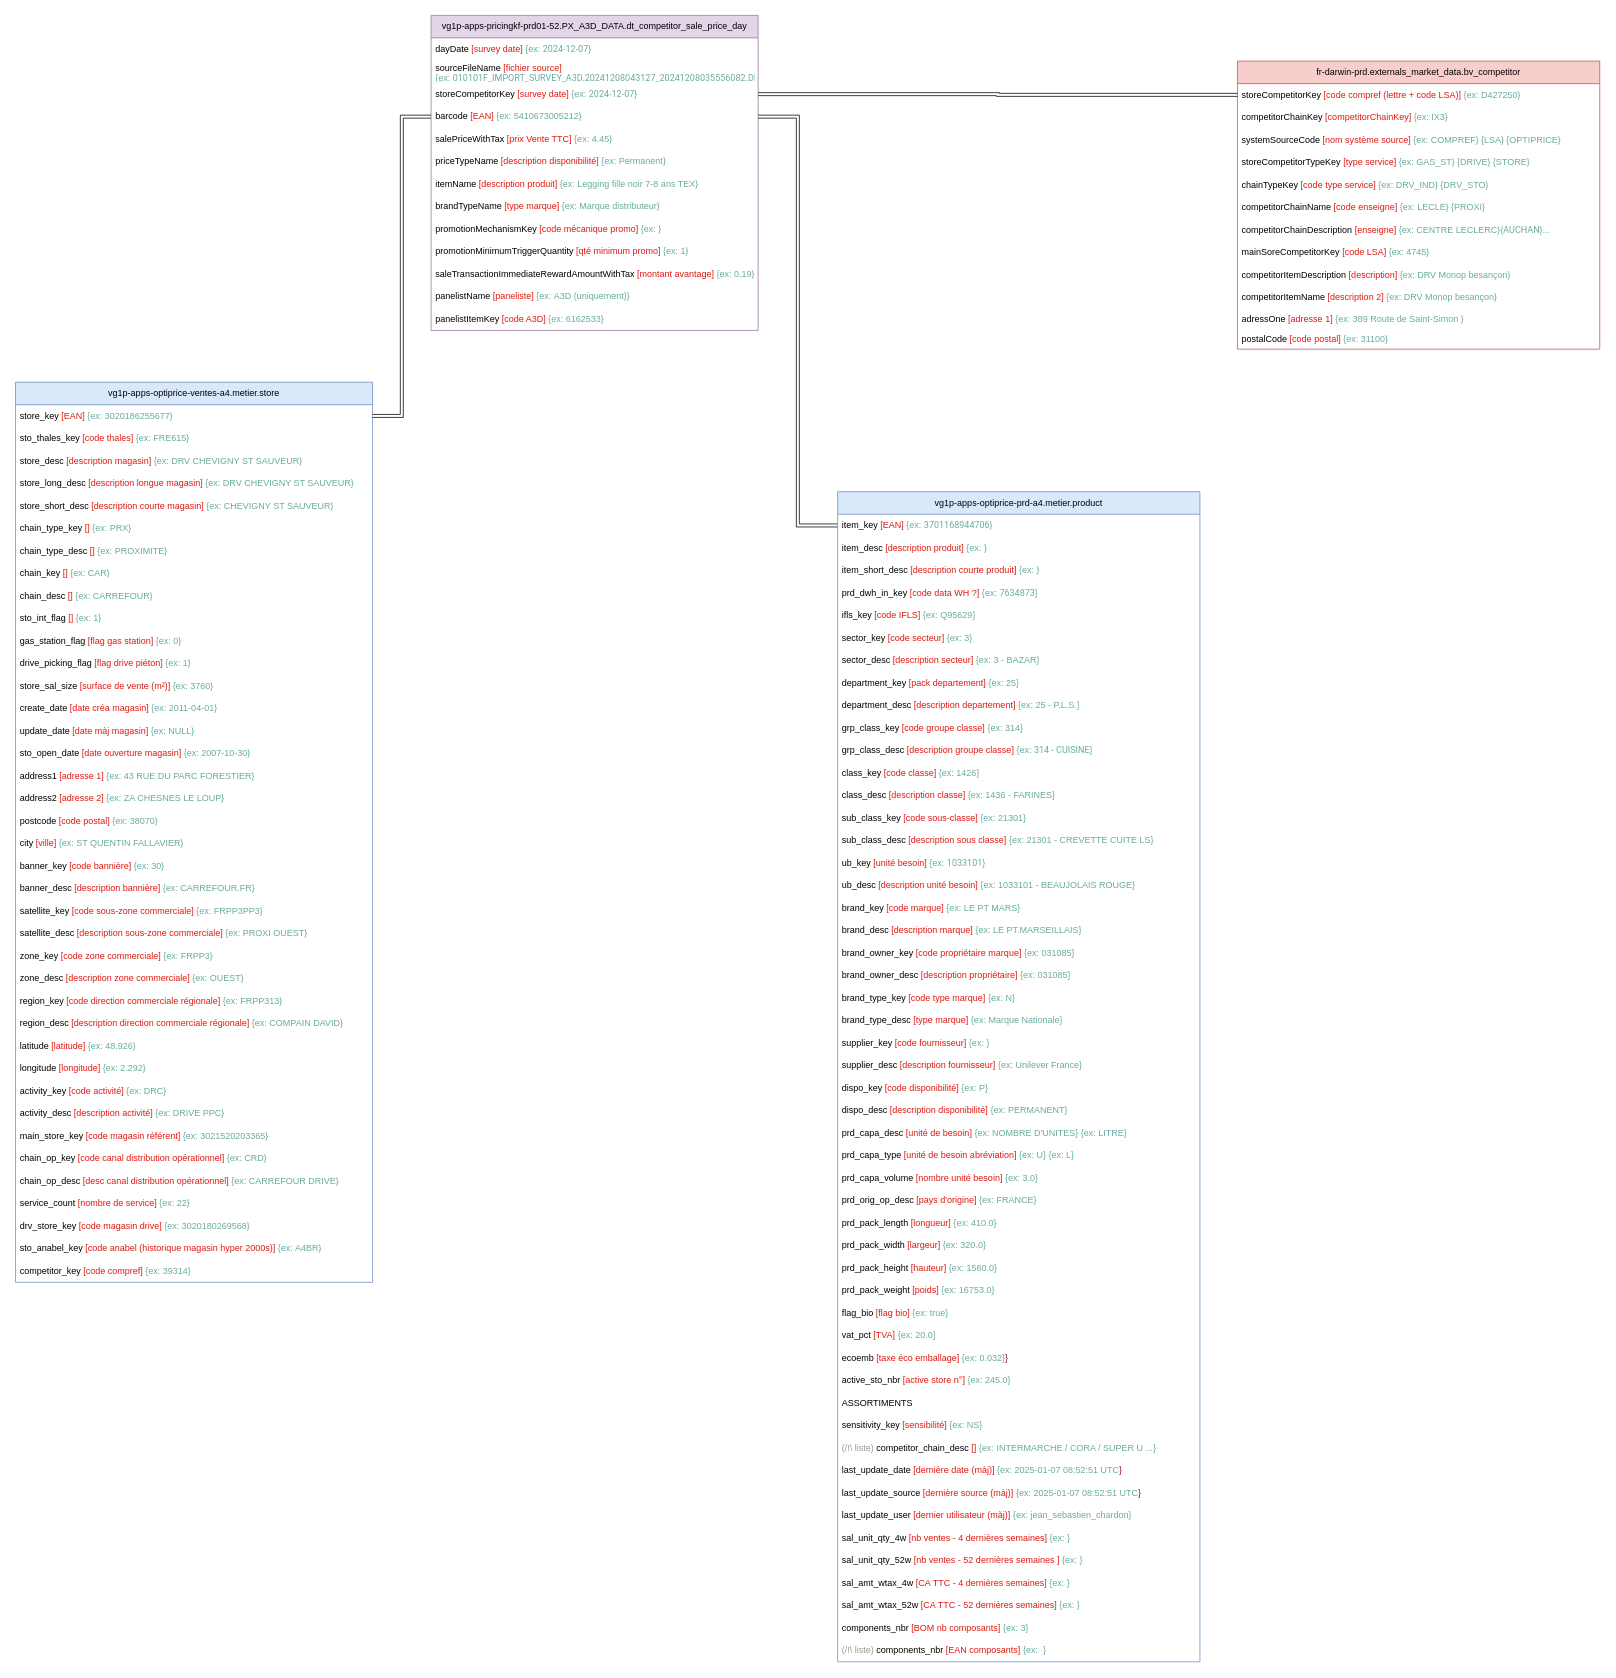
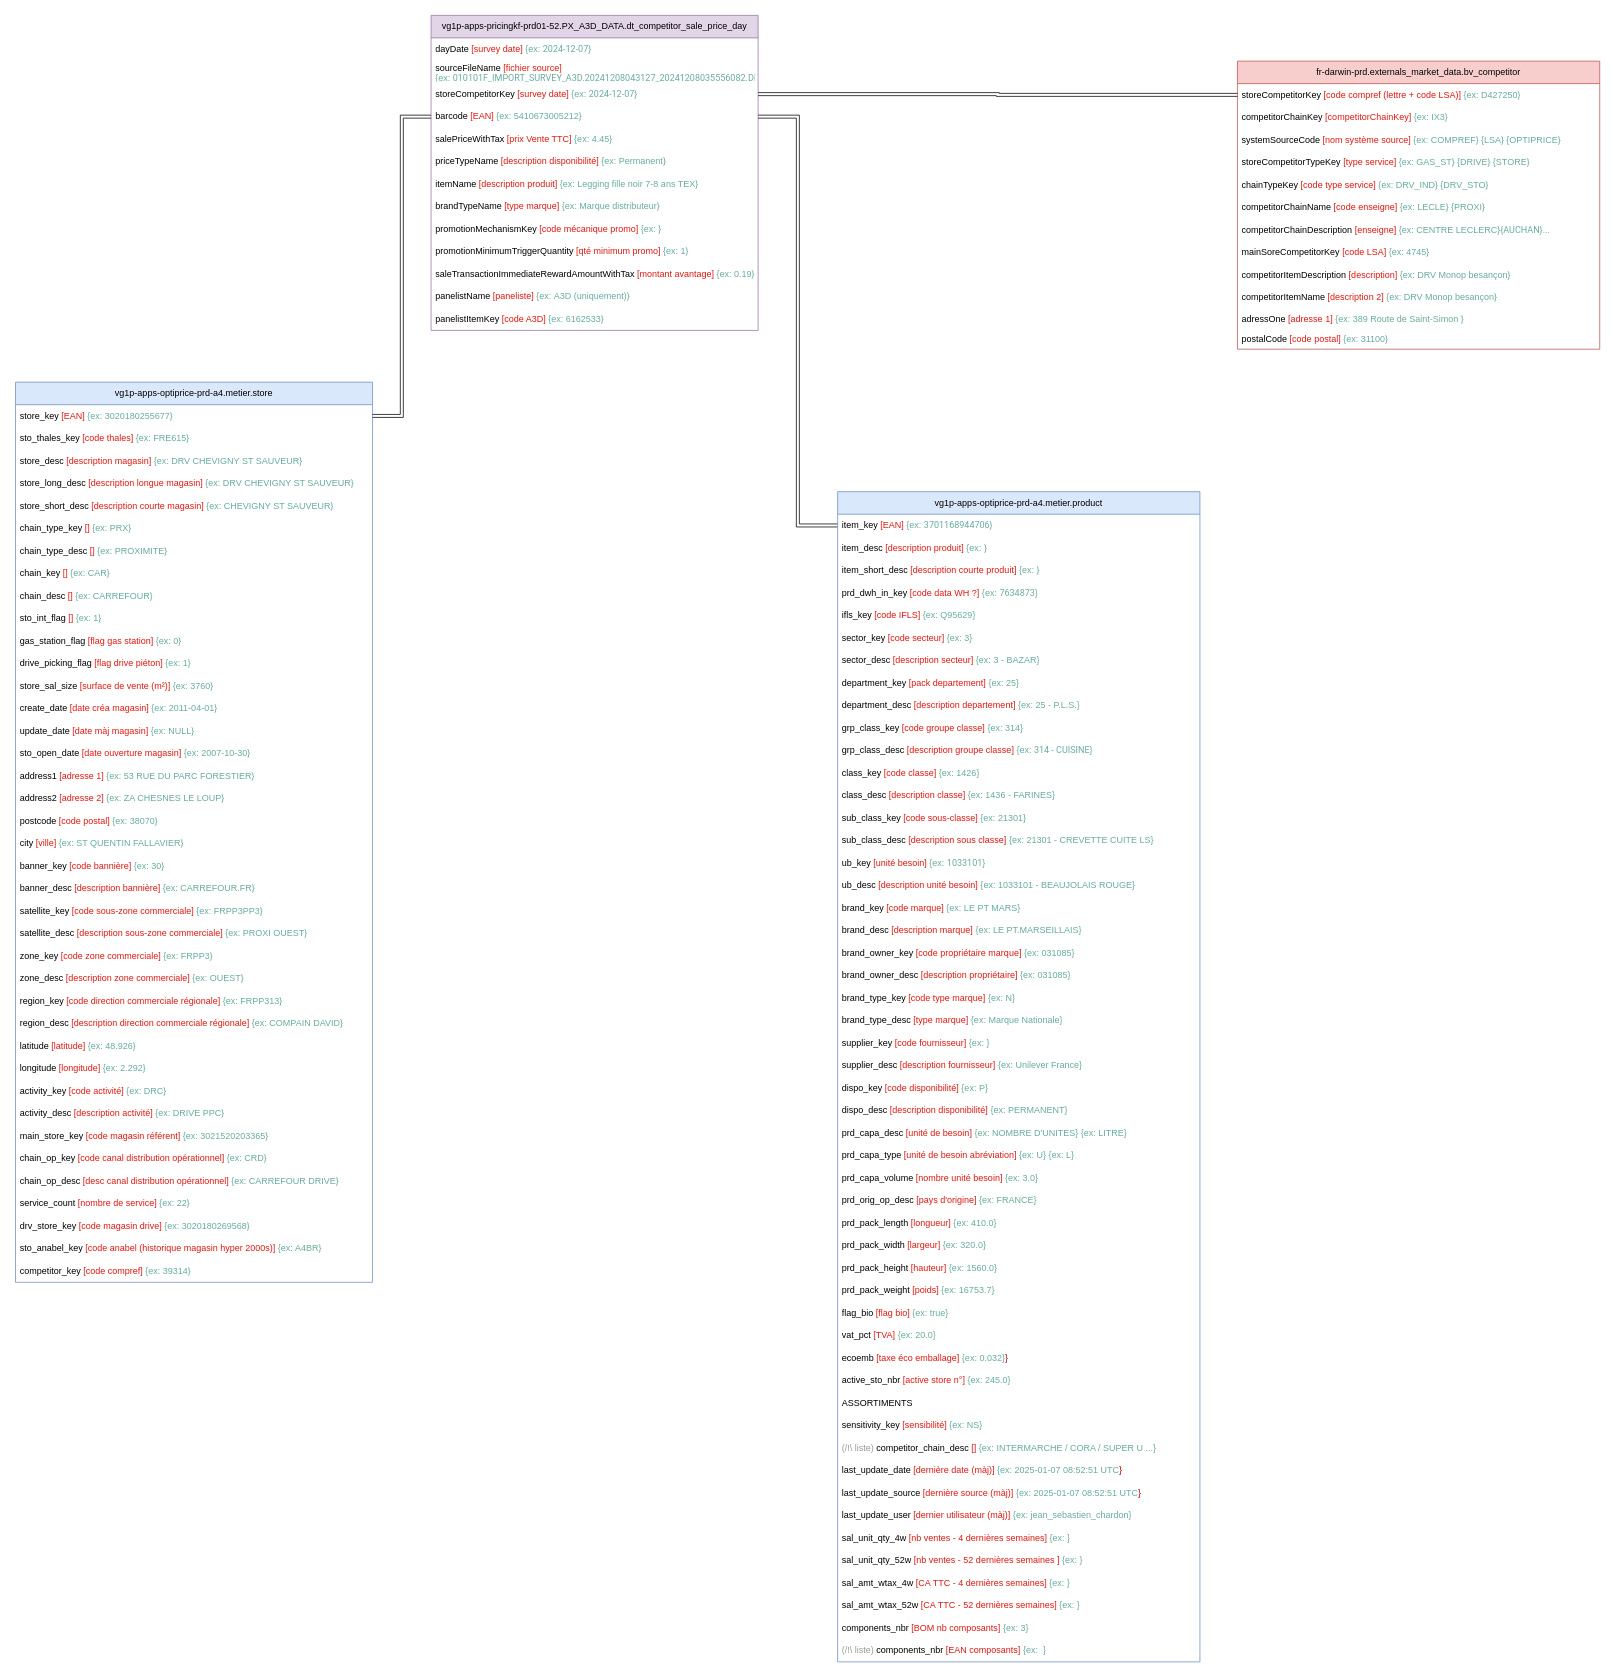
(194, 393) -> (194, 393)
(105, 416) -> (105, 416)
(140, 776) -> (140, 776)
(928, 1290) -> (928, 1290)
